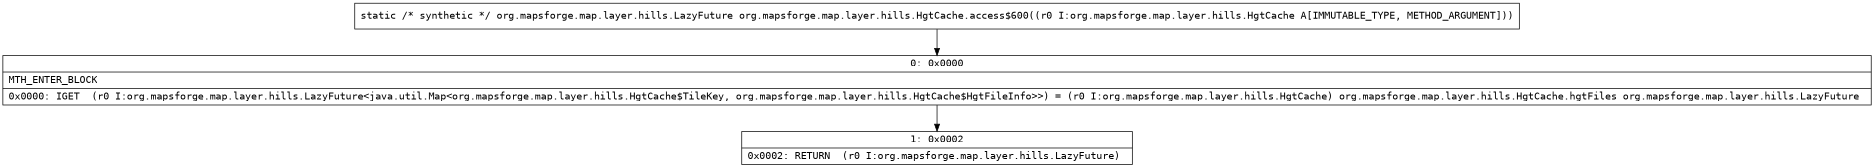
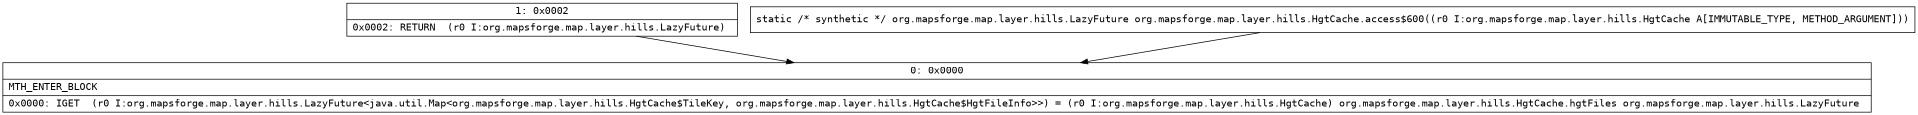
(937, 115) -> (711, 49)
